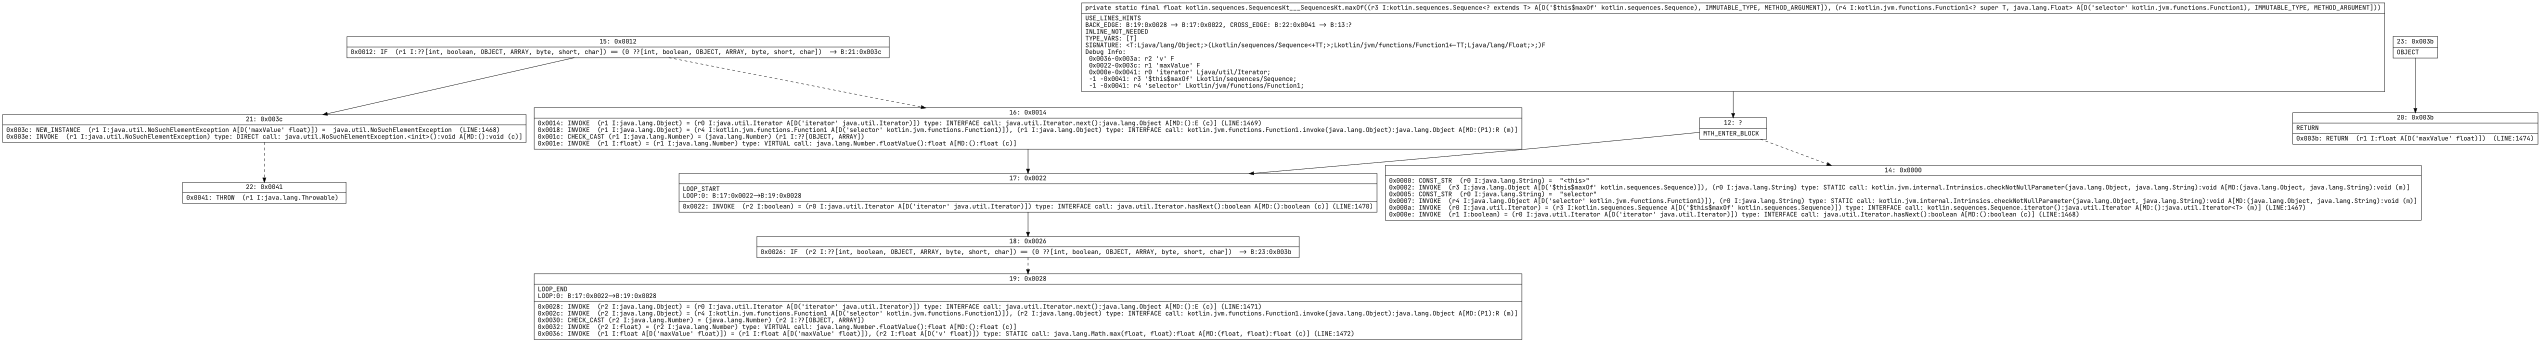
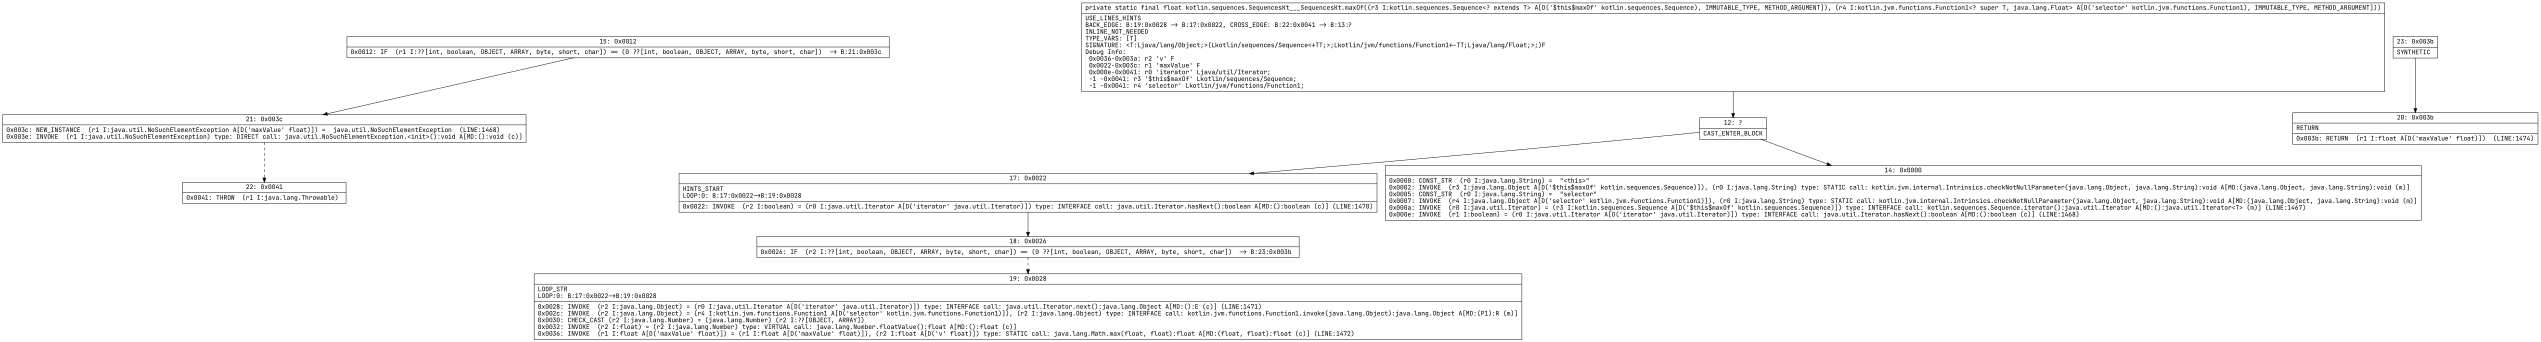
(2408, 52) -> (2414, 52)
(1028, 128) -> none
(1731, 134) -> (1733, 134)
(1794, 152) -> (1794, 152)
(701, 189) -> (703, 189)
(553, 289) -> (553, 289)
